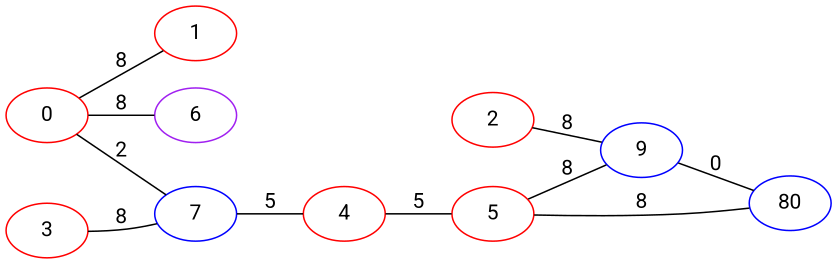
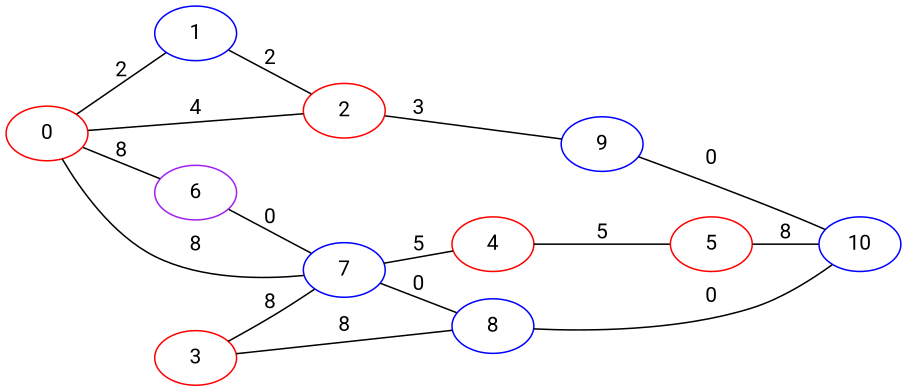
(196, 33) -> (196, 33)
(121, 61) -> (121, 71)
none -> (270, 72)
none -> (196, 122)
(567, 124) -> (419, 108)
(121, 151) -> (196, 245)
(567, 182) -> none
(790, 203) -> (860, 244)
none -> (270, 231)
none -> (493, 326)
